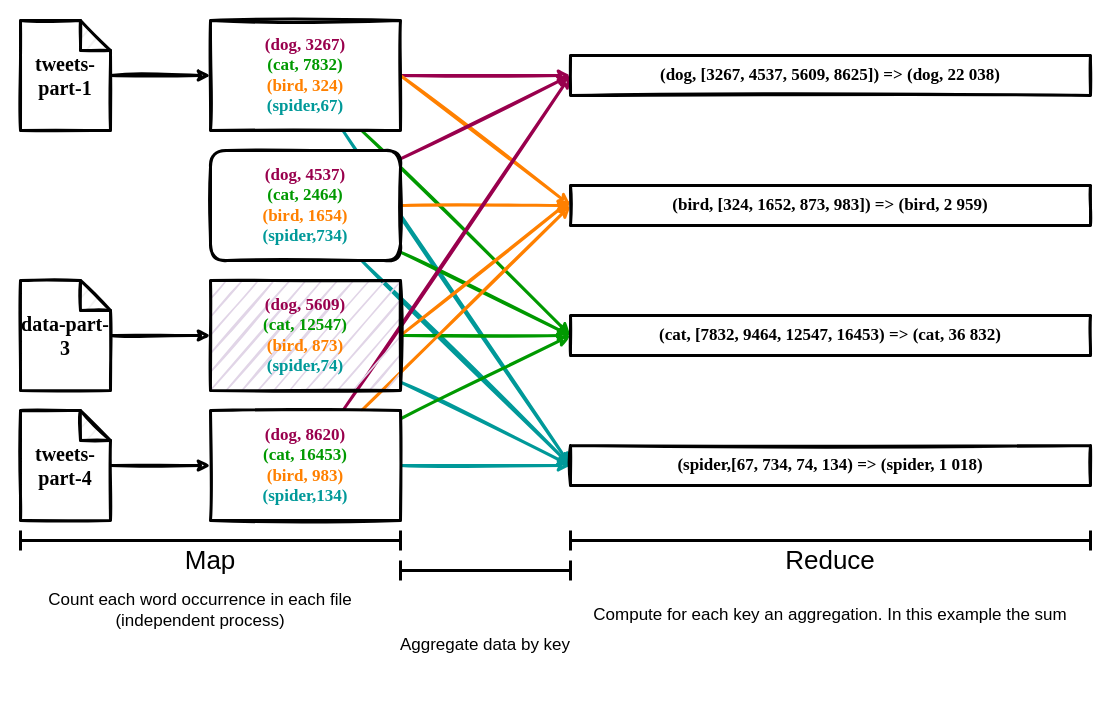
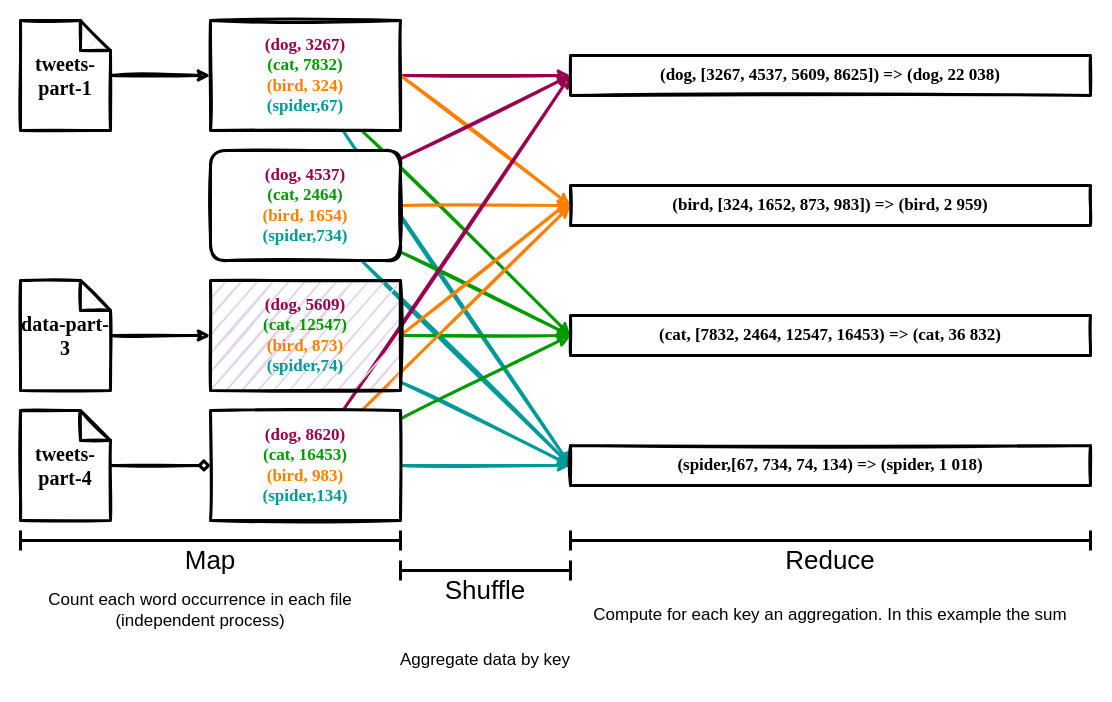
(831, 336) -> (831, 336)
(197, 466) -> (197, 466)
none -> (486, 591)
(486, 646) -> (486, 661)
